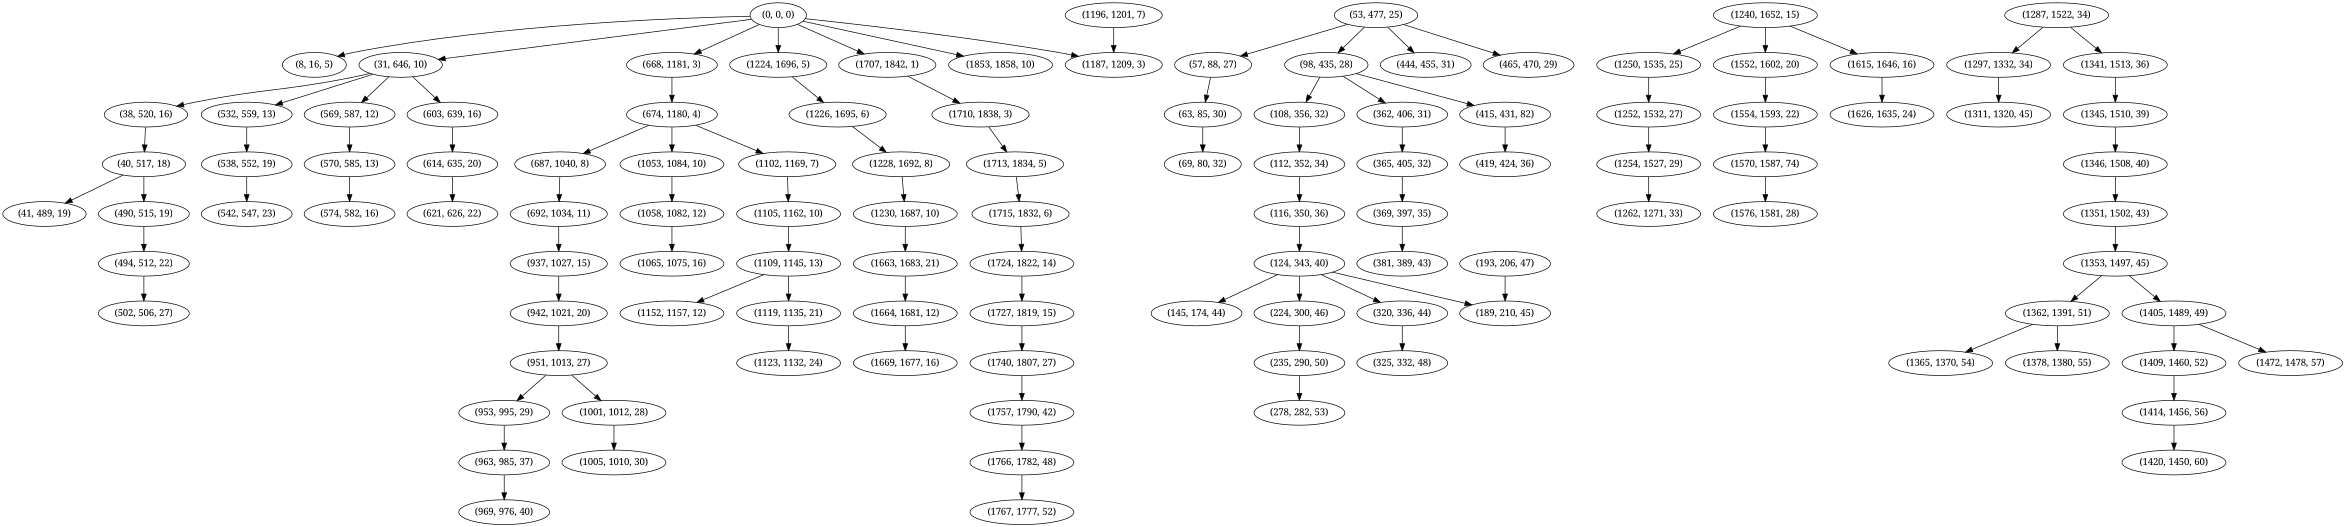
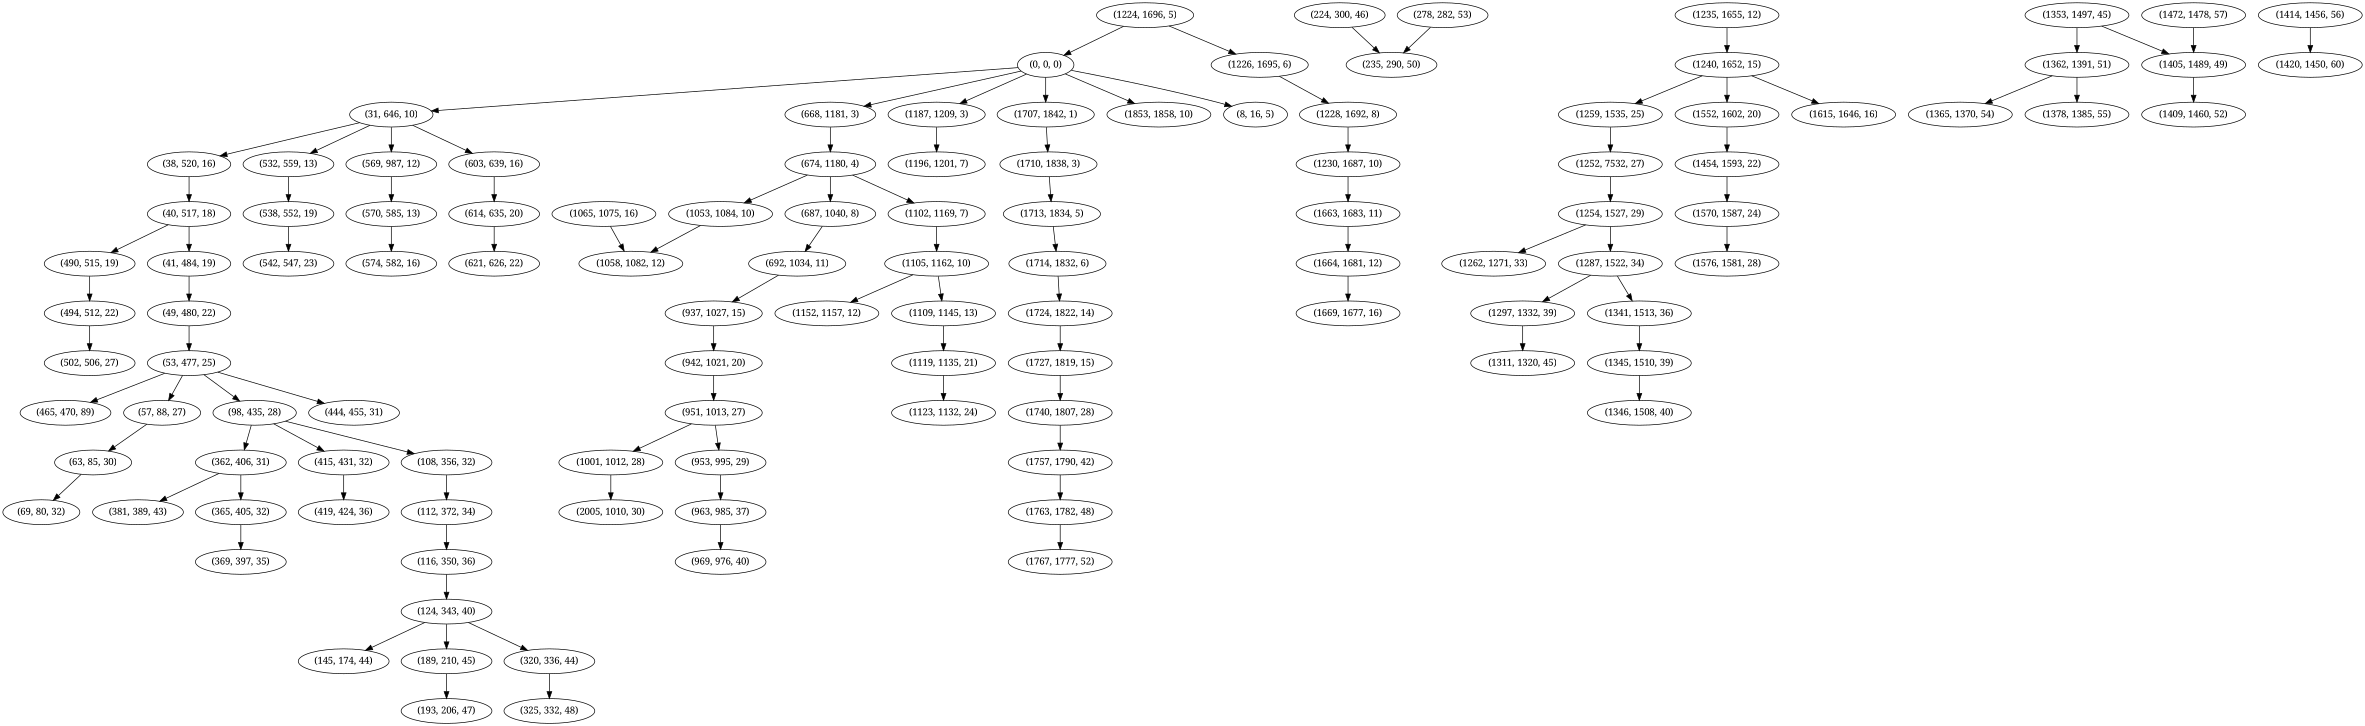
none -> (1727, 15)
(778, 37) -> (1097, 39)
(1114, 37) -> (937, 136)
(1529, 65) -> (66, 413)
(1649, 65) -> (1610, 115)
(1999, 65) -> (1523, 313)
(350, 115) -> (391, 164)
(1505, 115) -> (344, 462)
(1649, 115) -> (1610, 164)
(1765, 115) -> (1727, 164)
(1882, 115) -> none
(1299, 164) -> (447, 512)
(1765, 164) -> (1727, 214)
(44, 214) -> (189, 264)
(1021, 214) -> (1057, 264)
(2115, 214) -> none
(672, 235) -> (616, 236)
(1402, 235) -> (193, 486)
none -> (1610, 235)
(905, 264) -> (1348, 214)
(1299, 285) -> none
(1505, 285) -> (447, 683)
(734, 287) -> (885, 287)
none -> (189, 313)
(2229, 337) -> (2194, 37)
(1022, 363) -> (1060, 413)
(2057, 363) -> (2077, 115)
(1299, 385) -> (1420, 38)
(2174, 385) -> none
(614, 462) -> (611, 512)
(1022, 462) -> (1060, 512)
